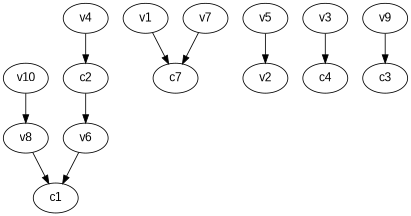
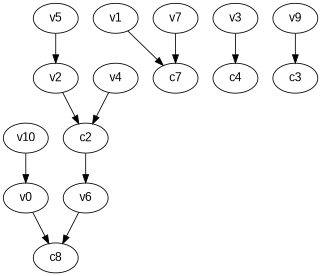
none -> (69, 104)
(26, 138) -> (26, 198)
(56, 198) -> (56, 258)
